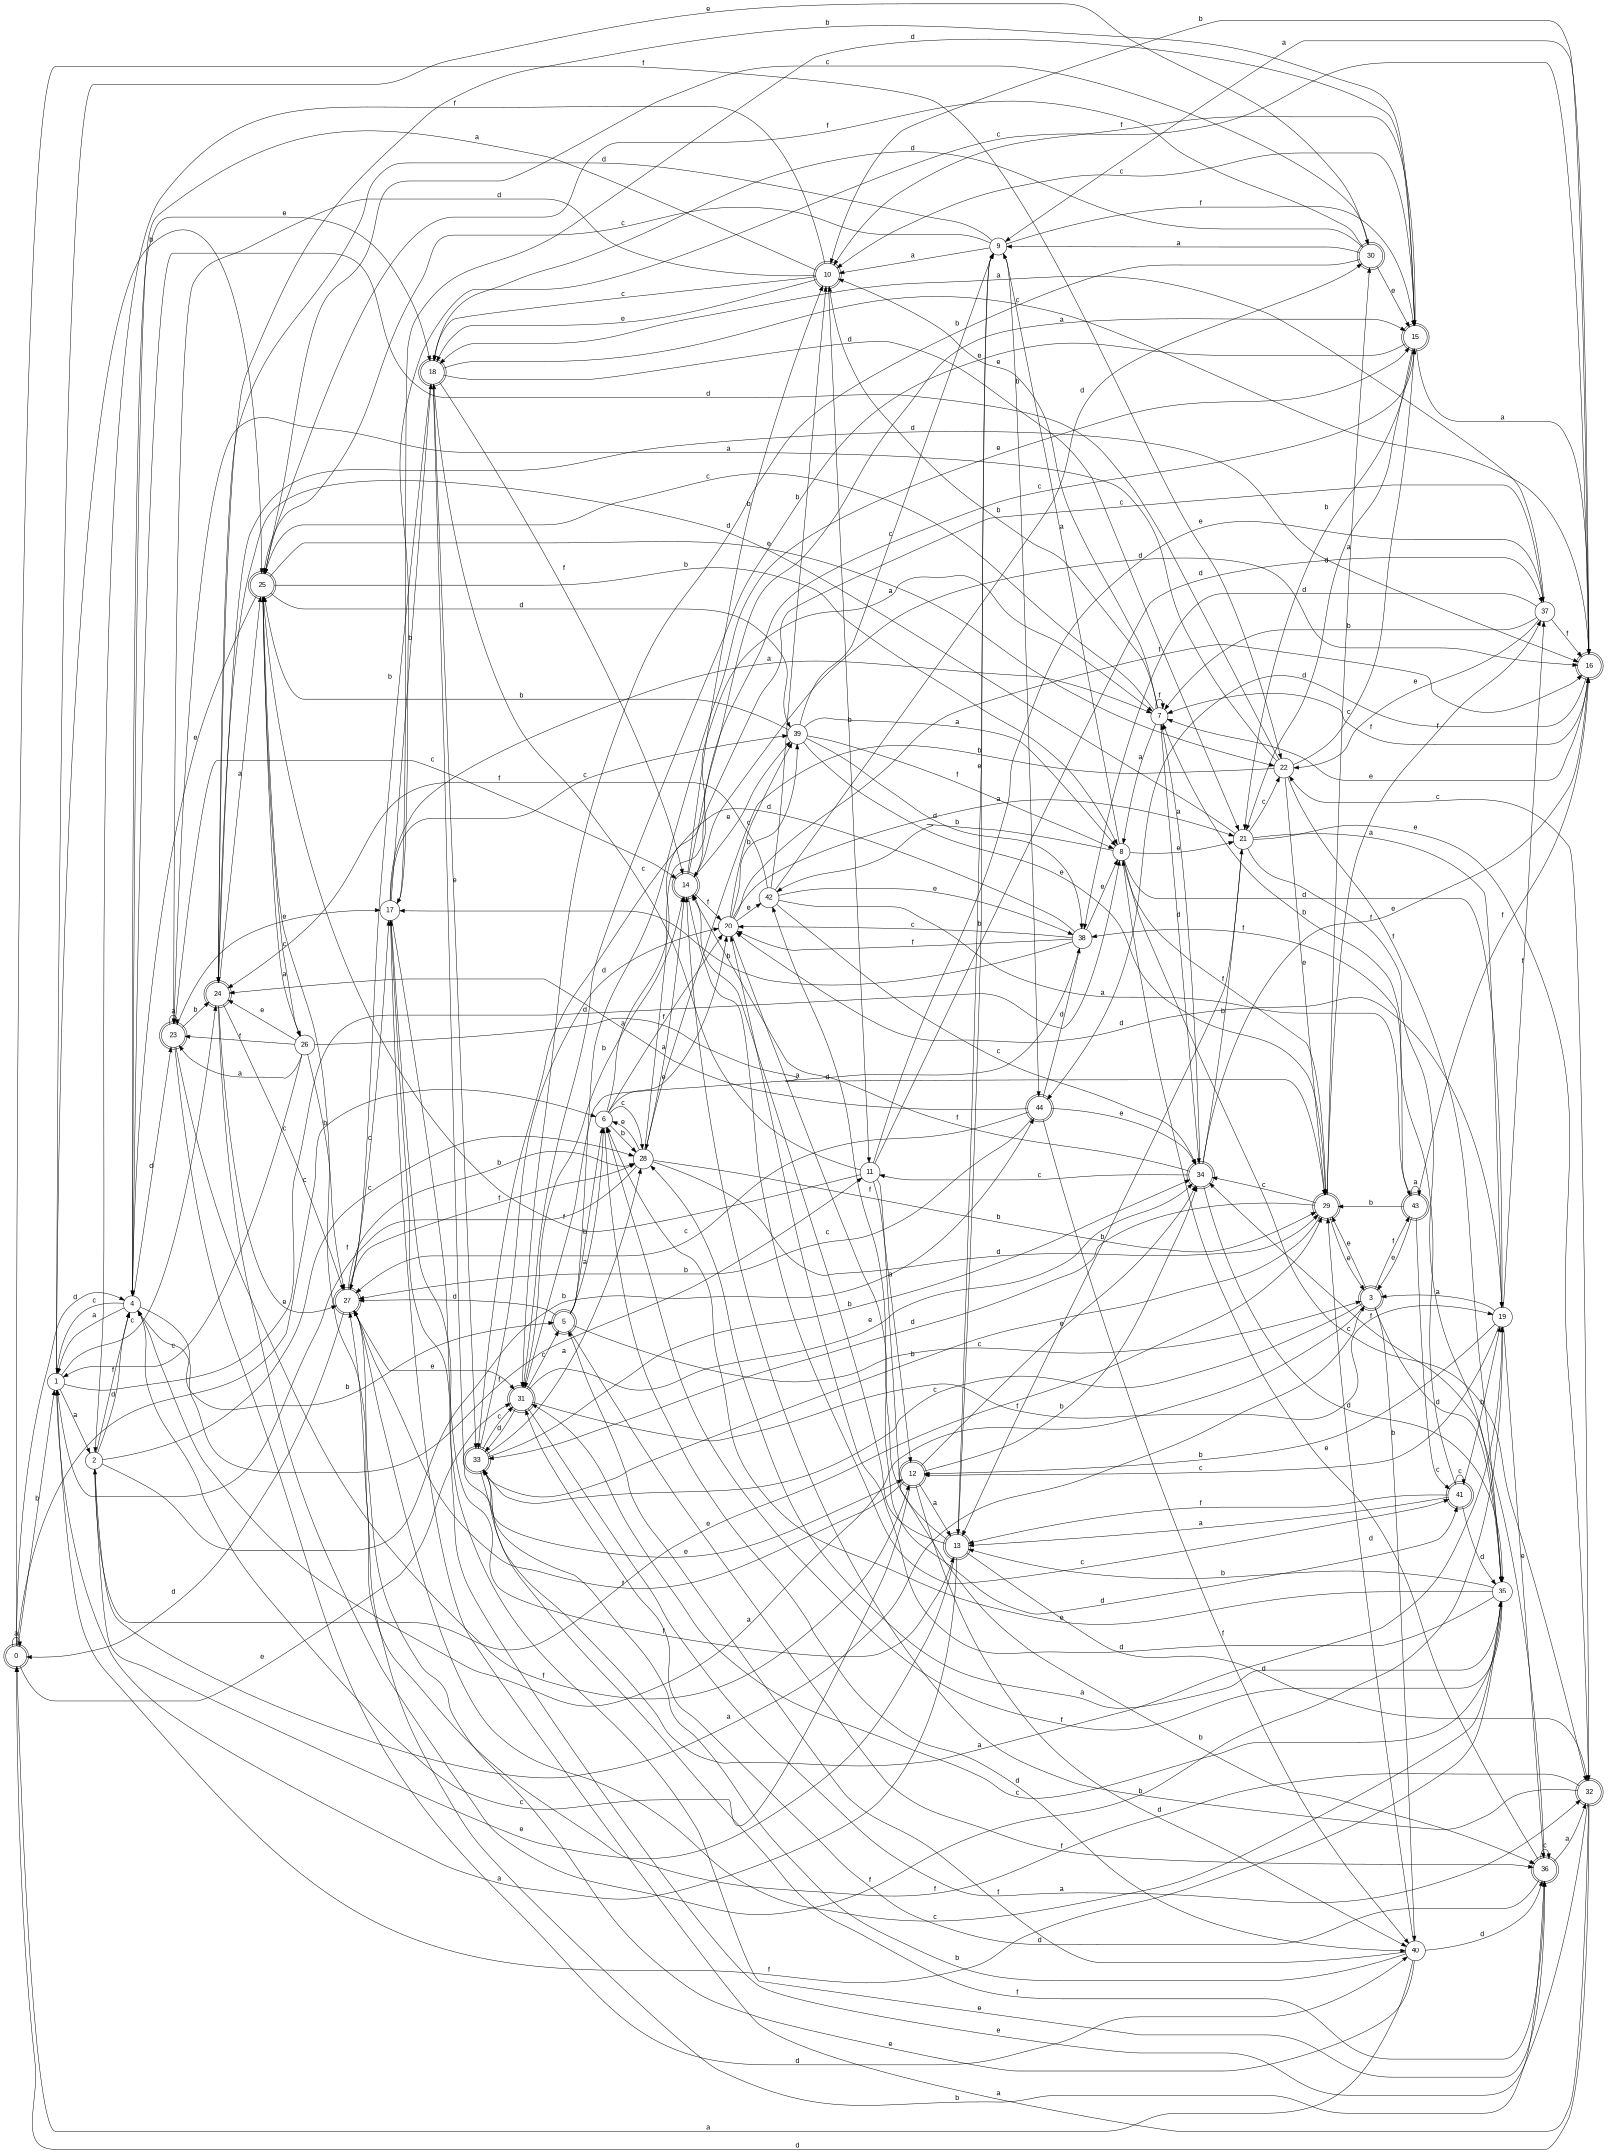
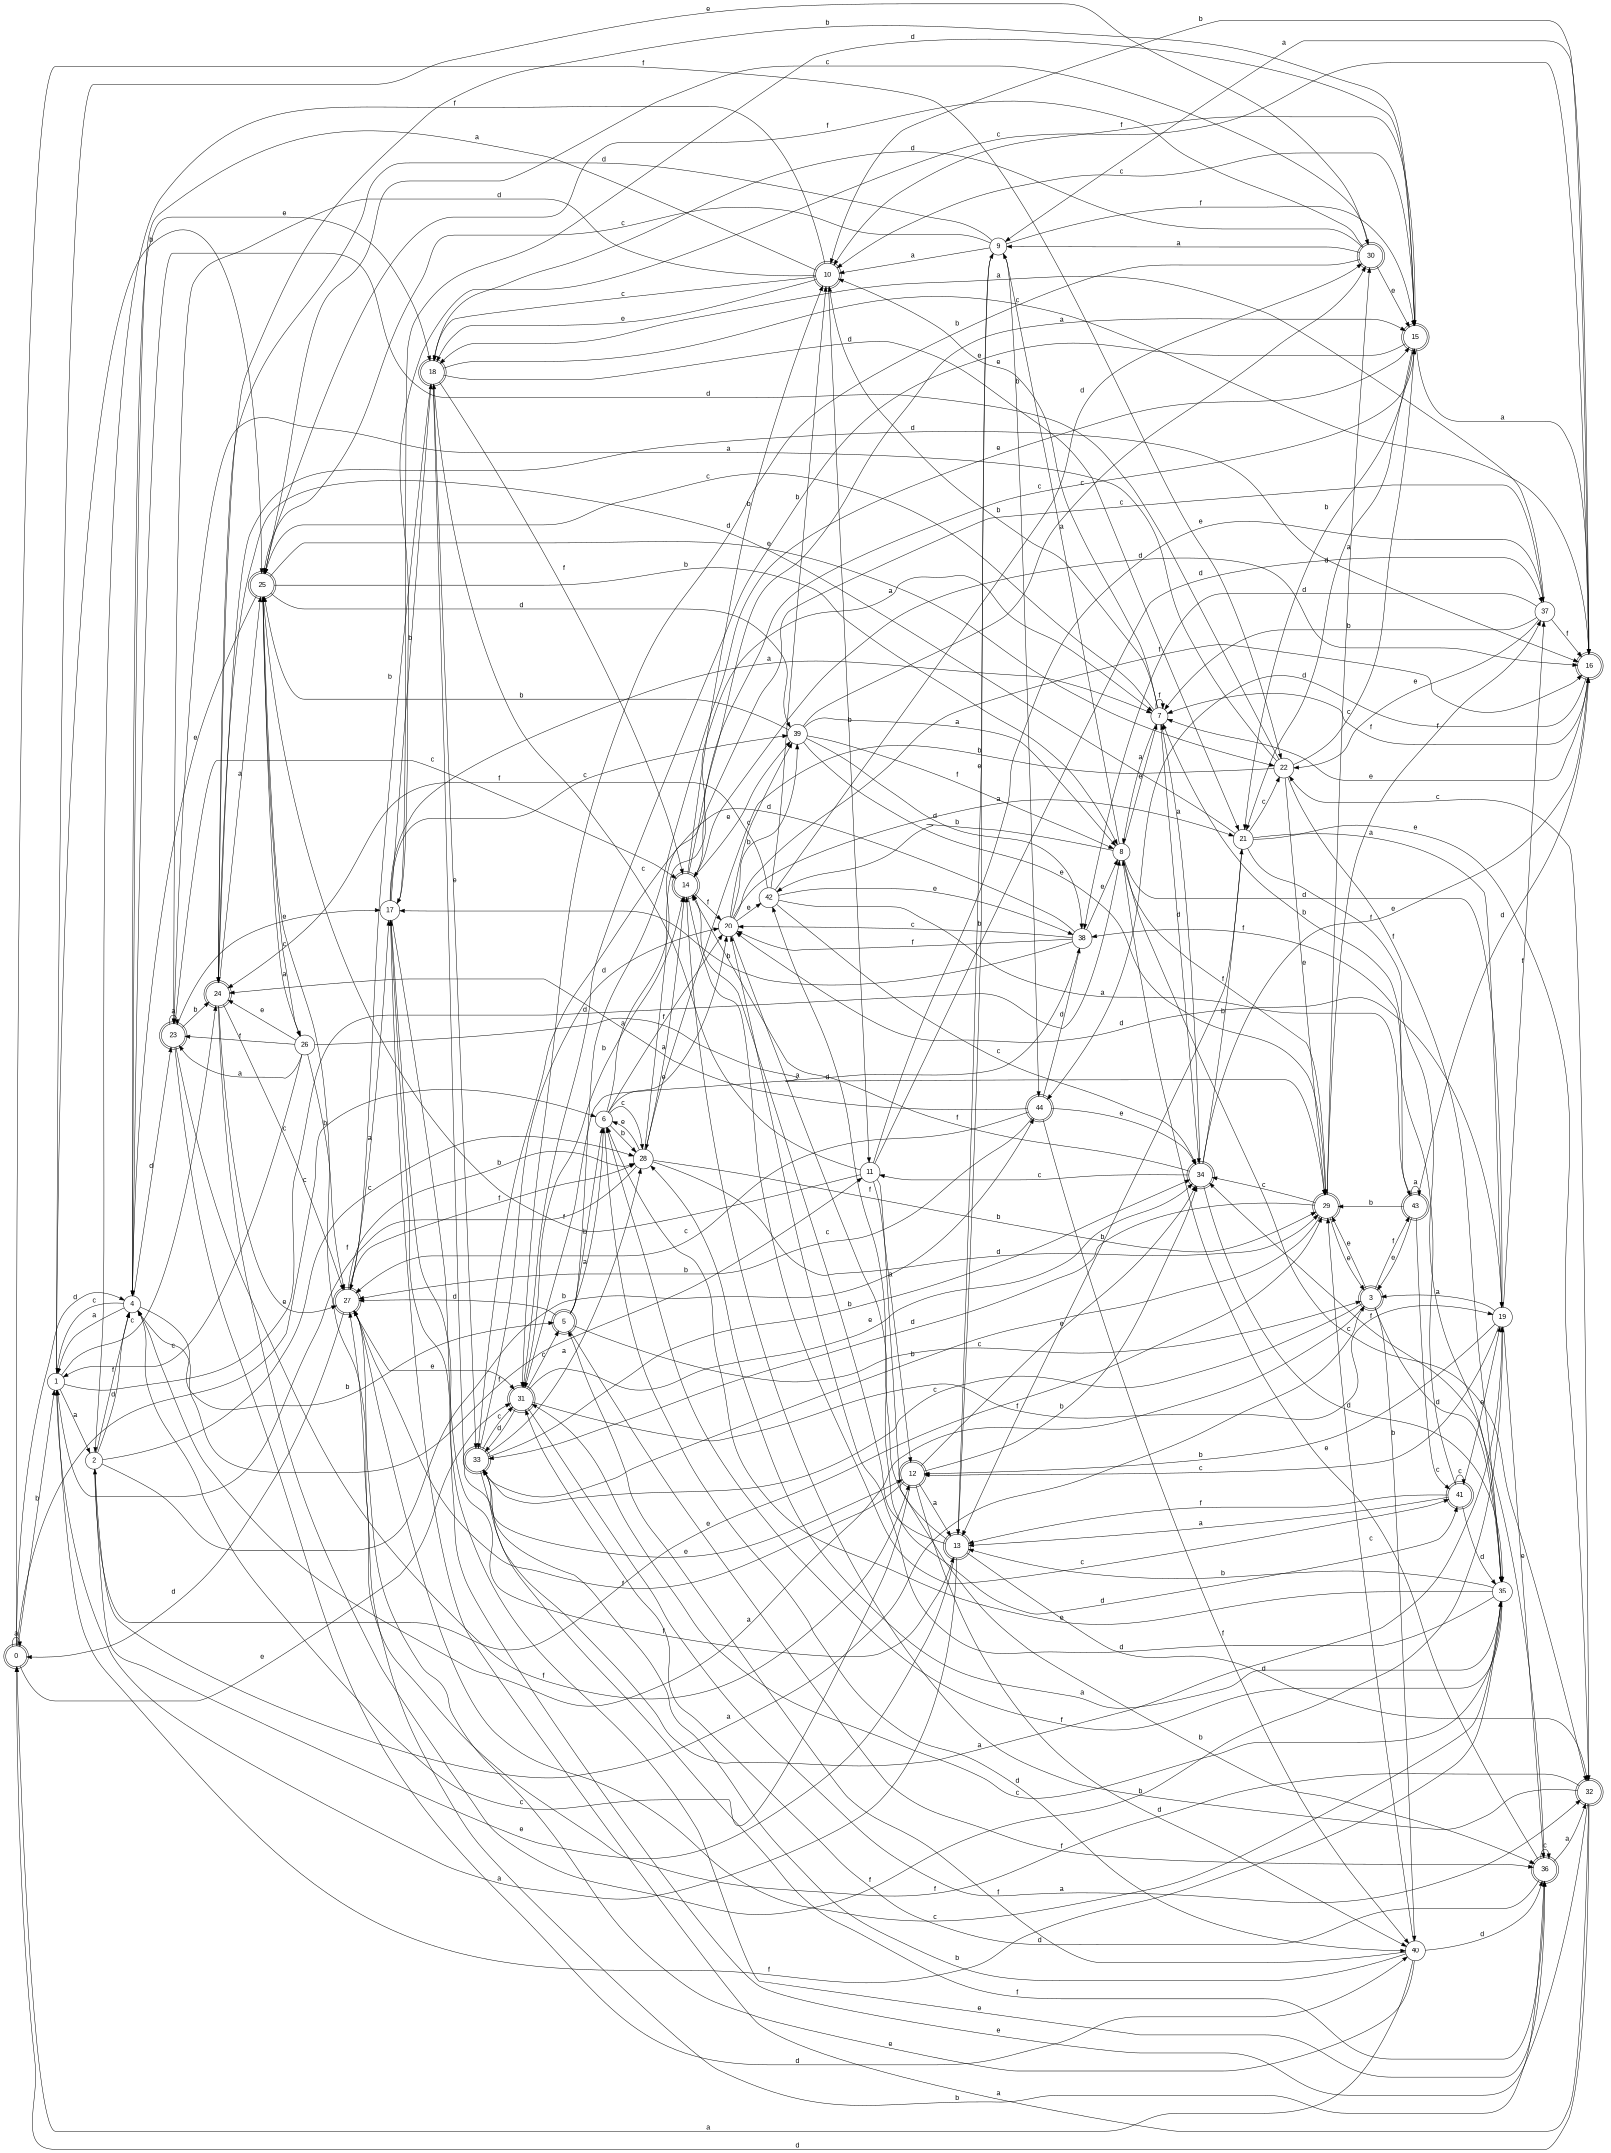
(906, 498) -> (1078, 501)
(1177, 852) -> (1140, 787)
(1502, 916) -> (1502, 916)
(370, 1138) -> (370, 1138)
(1482, 1402) -> (1482, 1402)
(1371, 1539) -> (1371, 1539)
